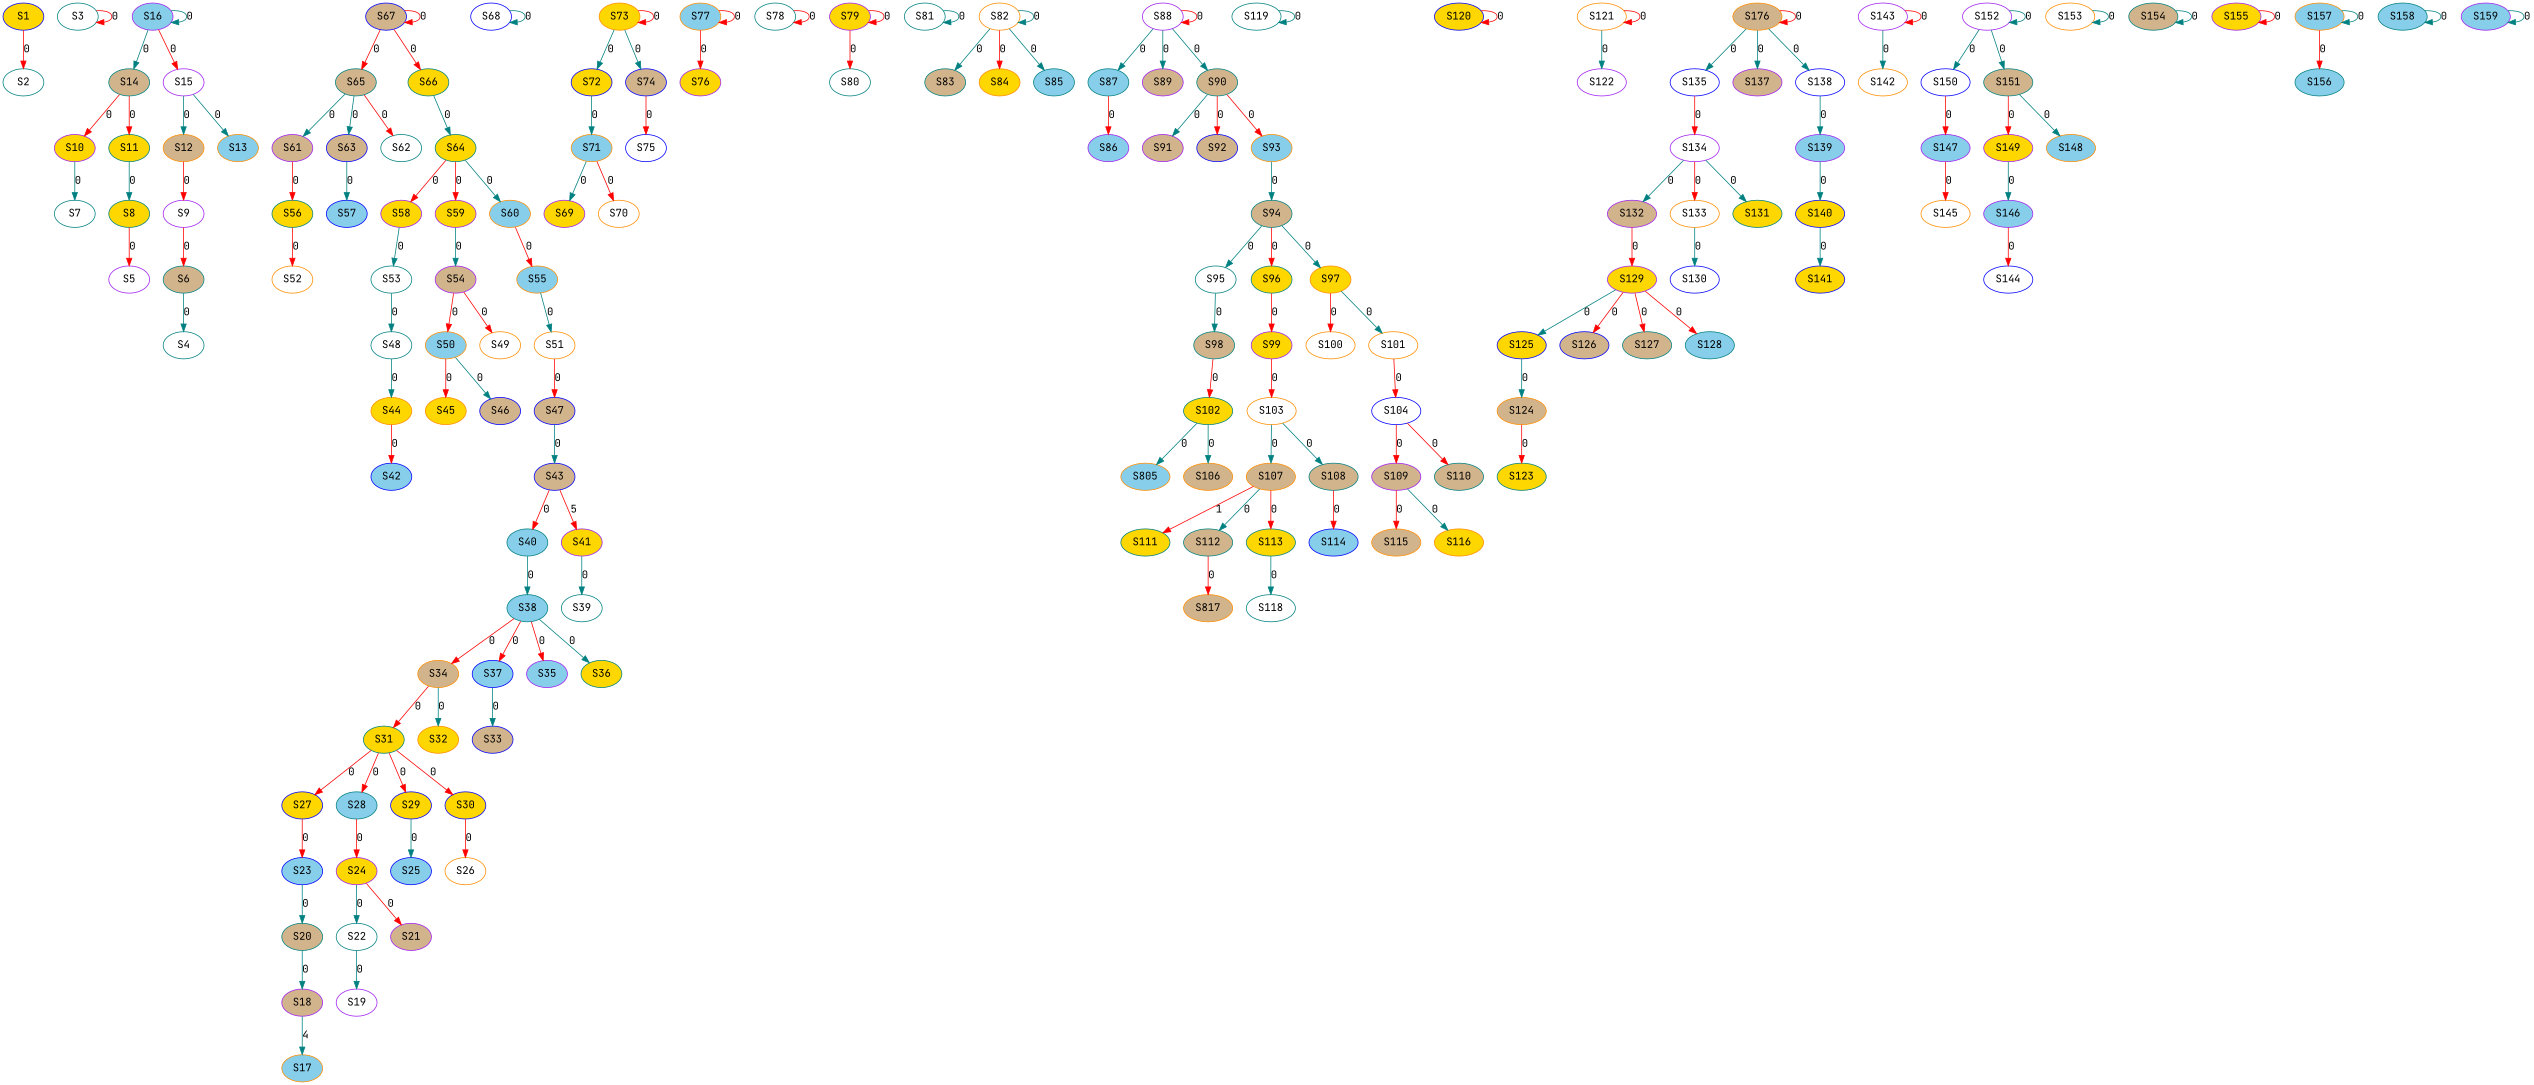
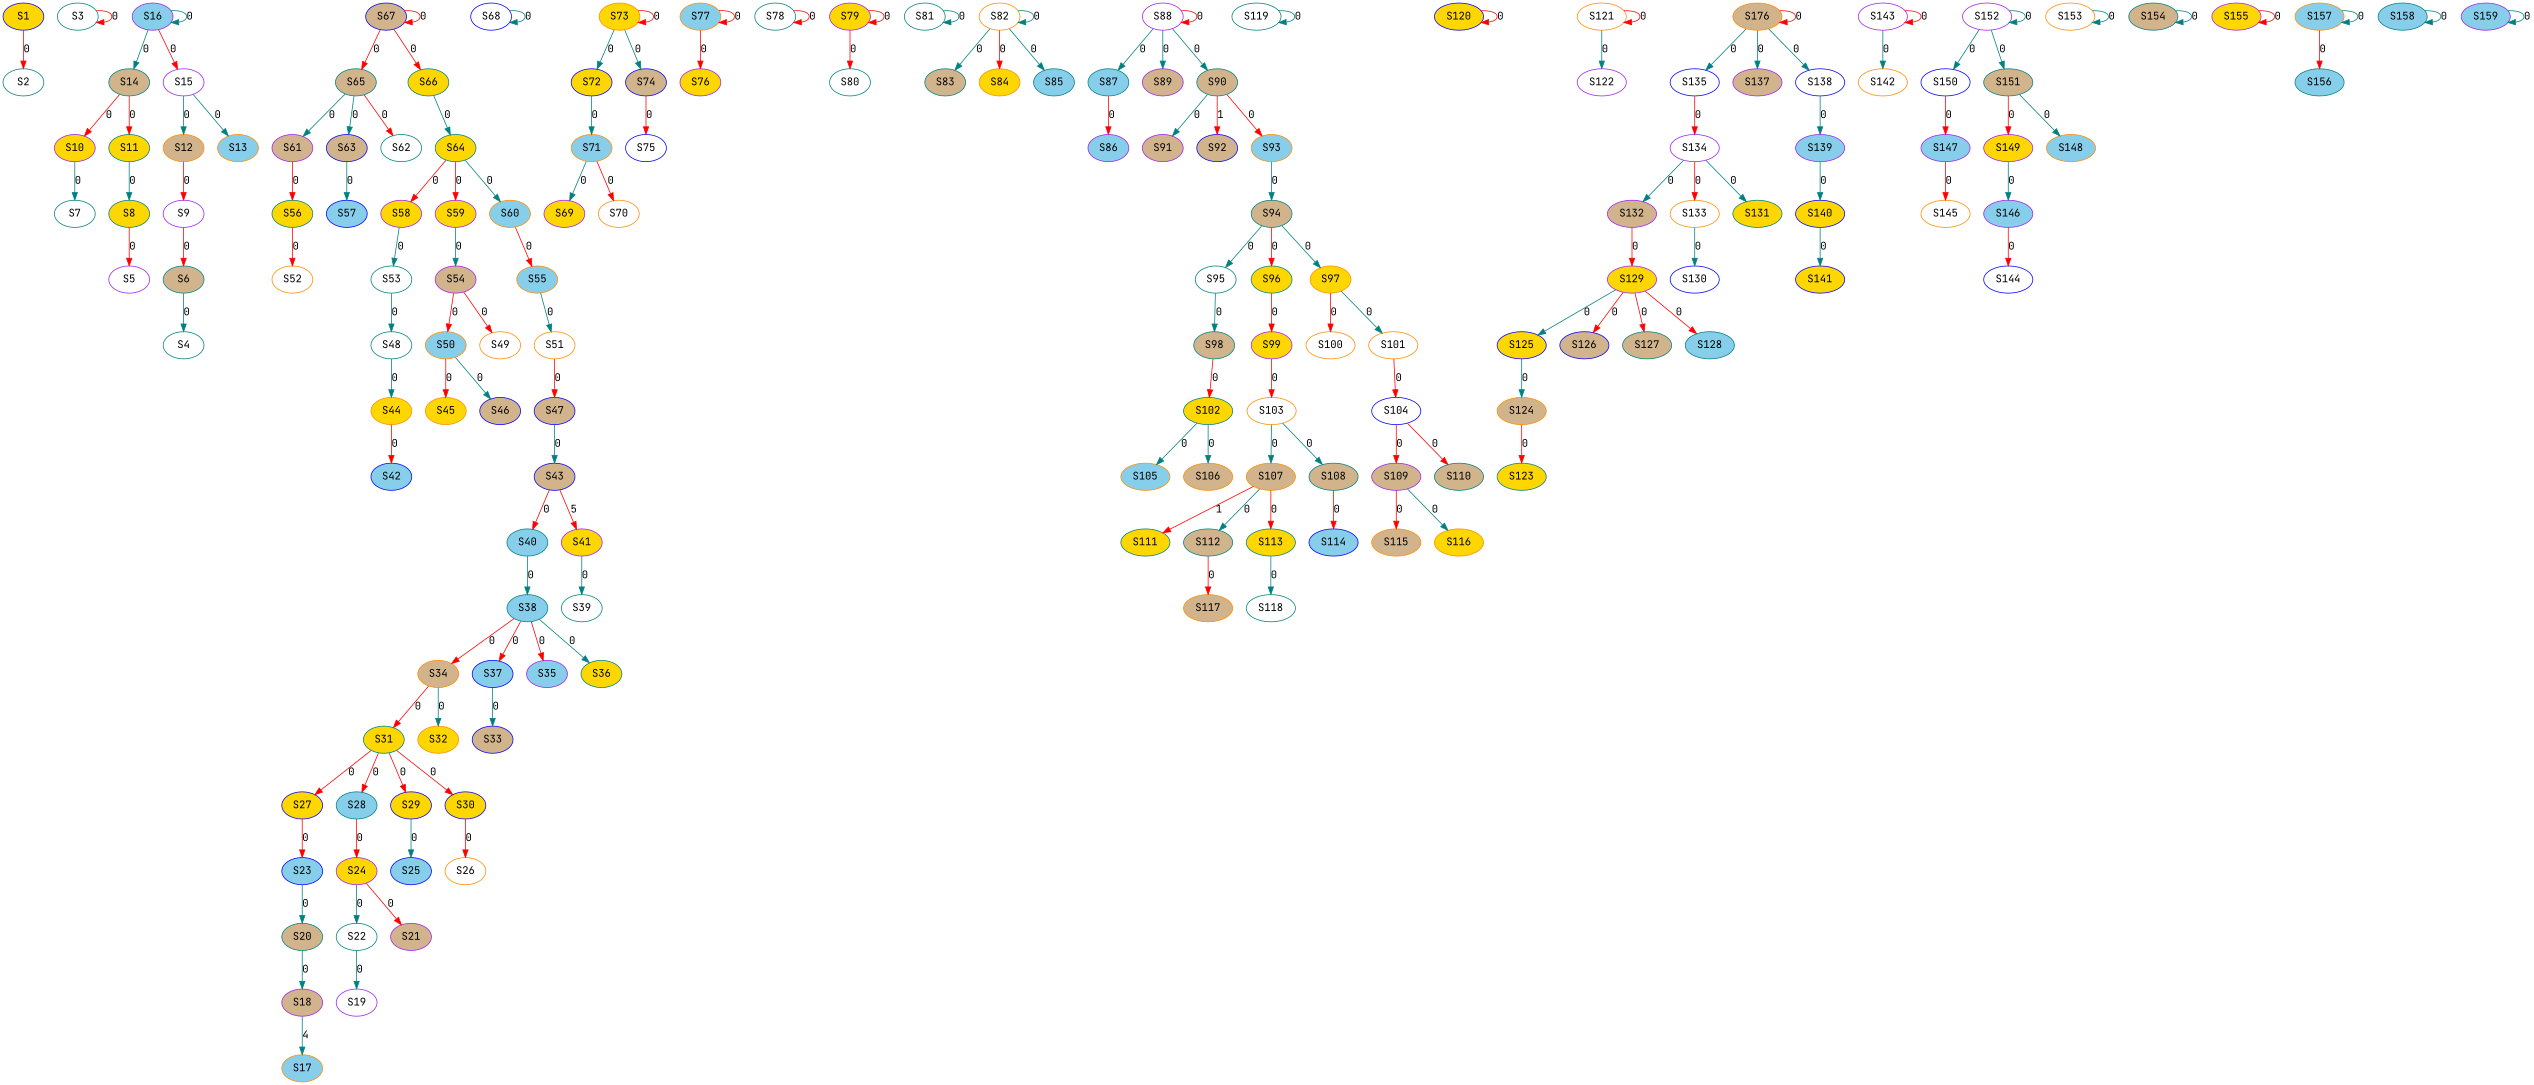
(1221, 115) -> (1221, 115)
(1145, 477) -> (1145, 477)
(1208, 608) -> (1208, 608)
